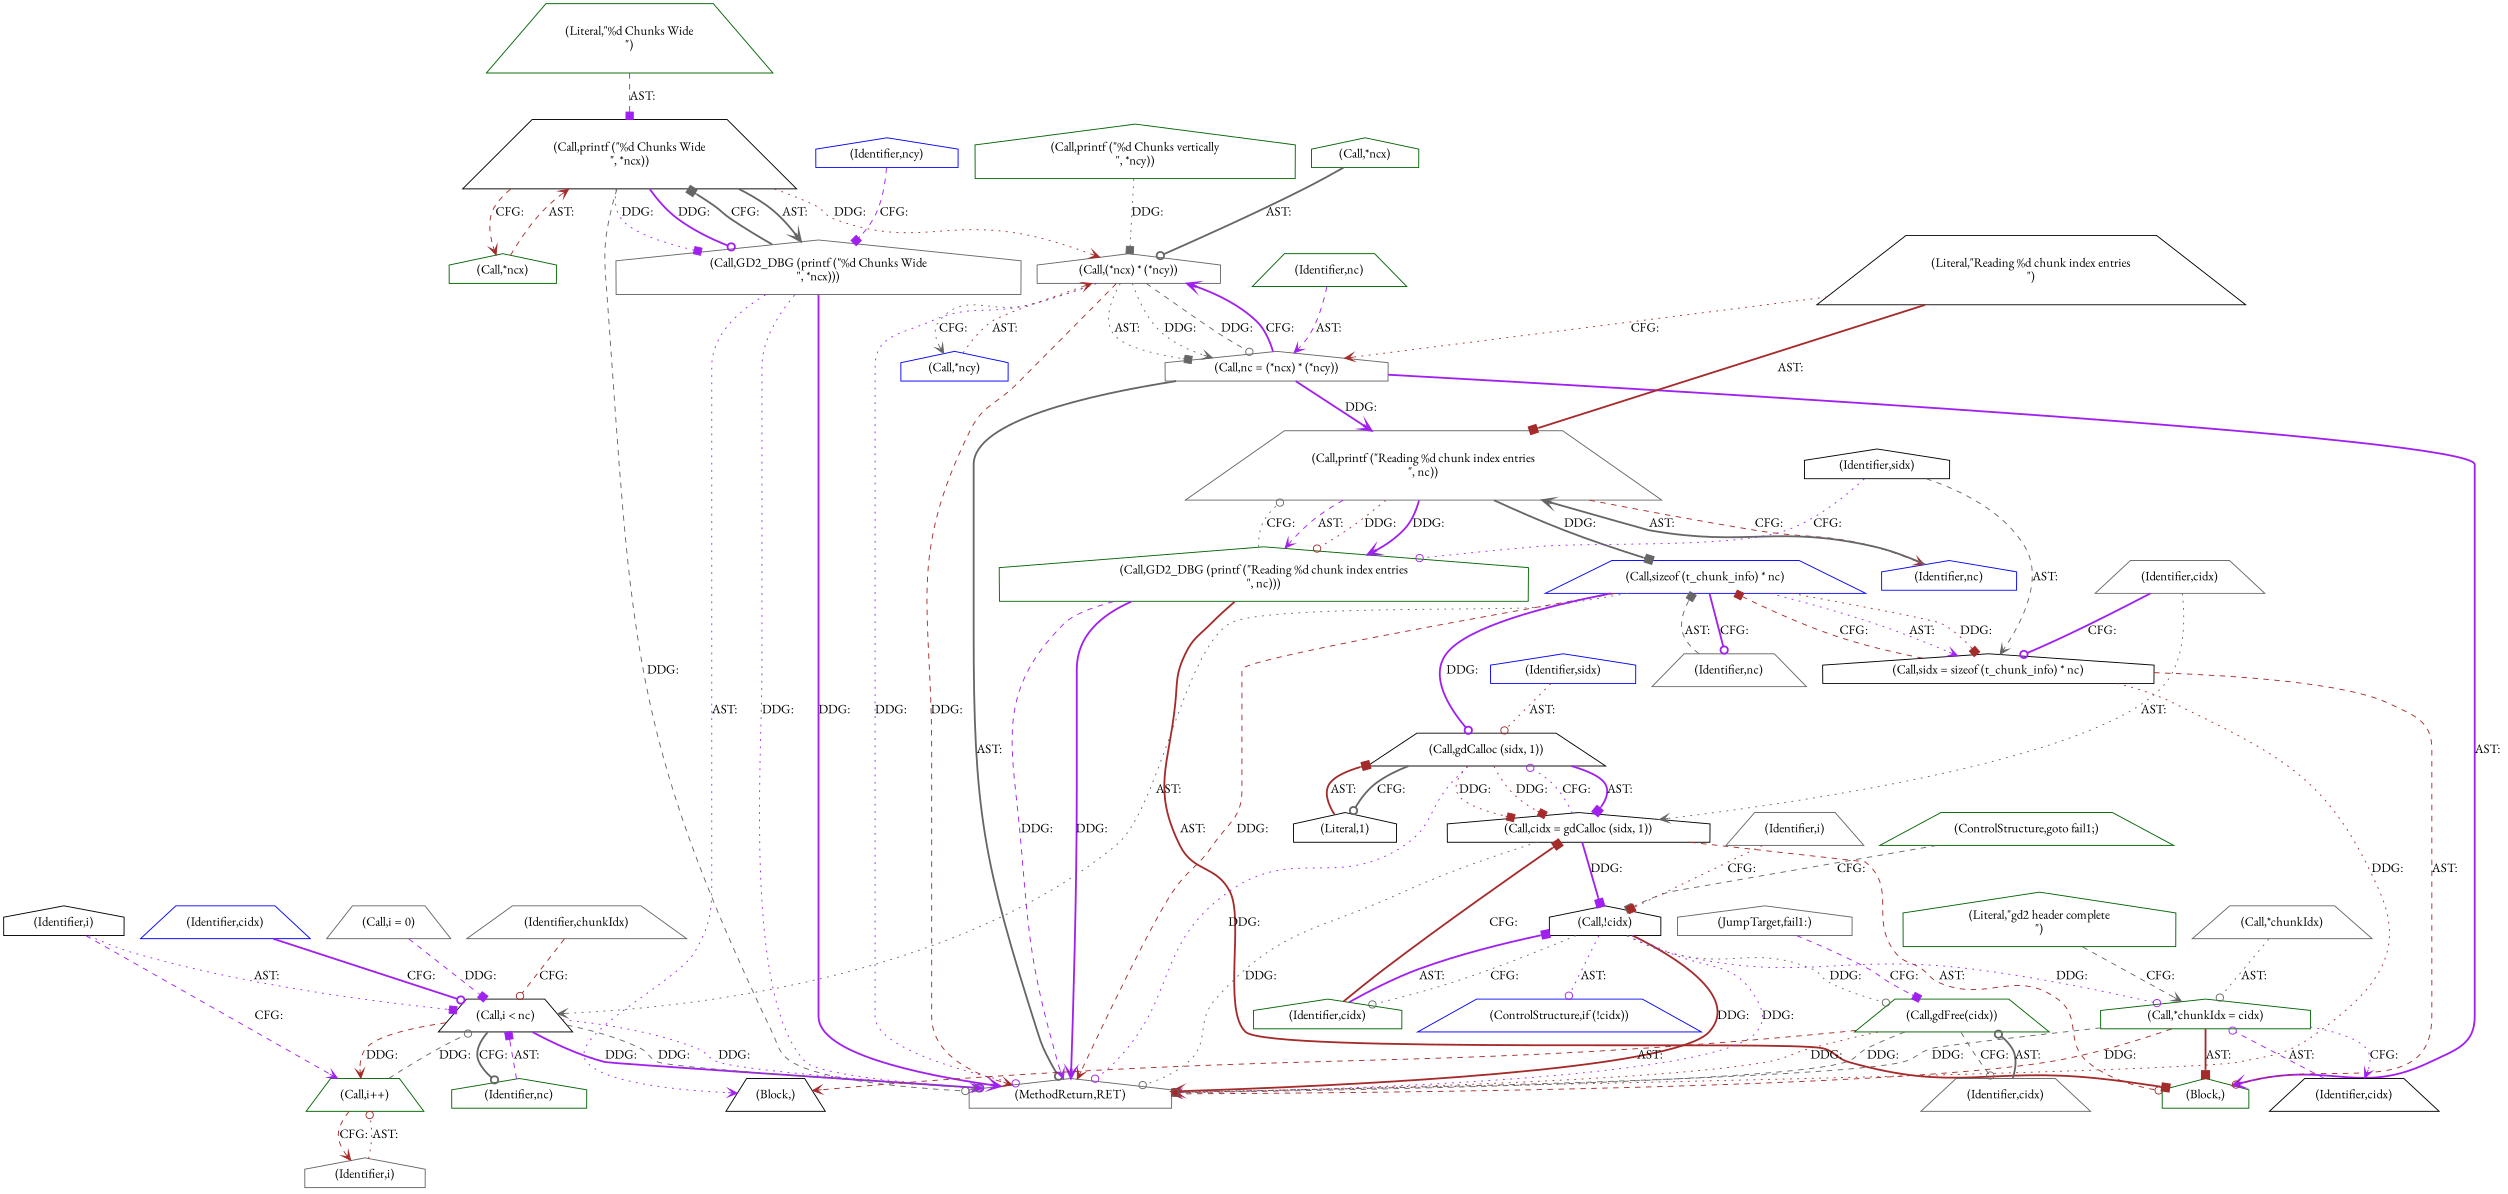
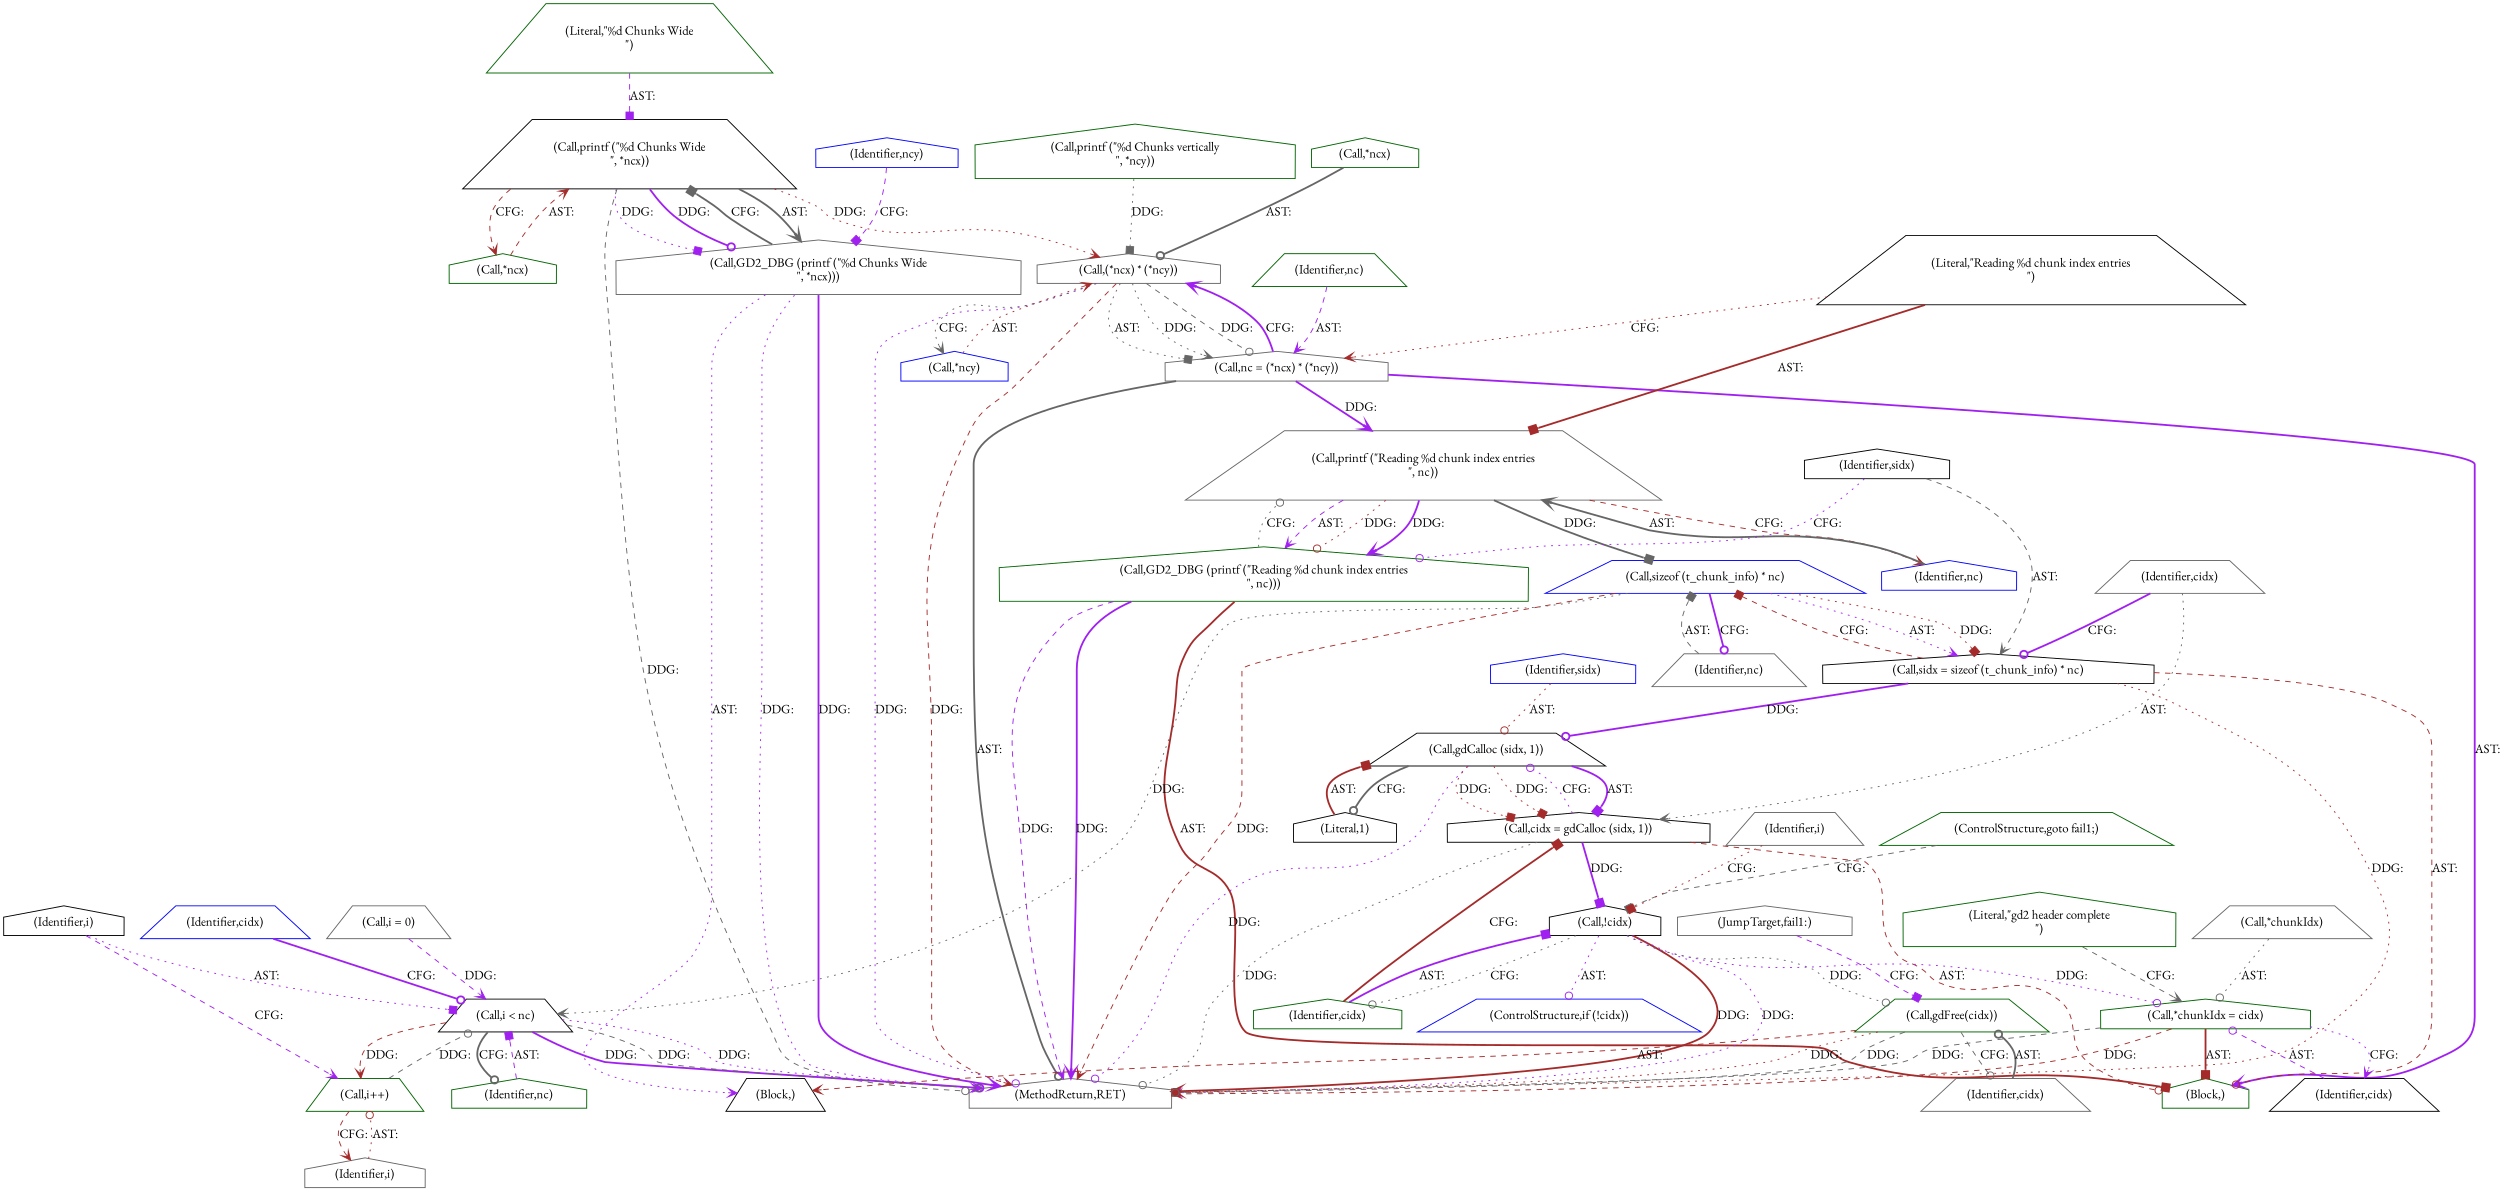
(1486, 628) -> (1739, 710)
(1170, 789) -> (1170, 789)
(577, 922) -> none
(444, 966) -> (444, 966)
